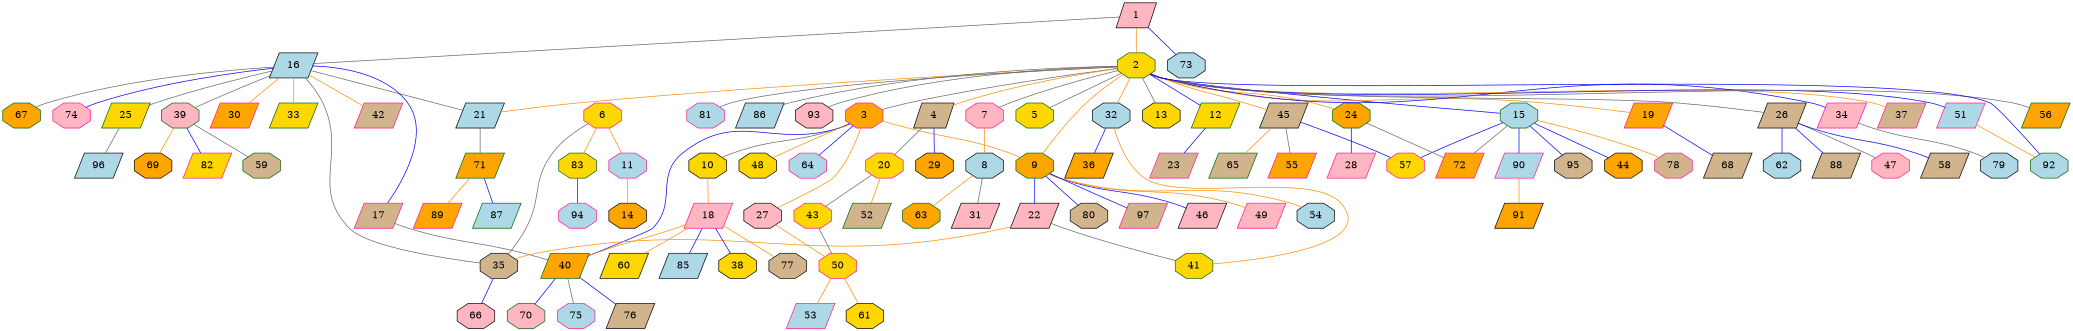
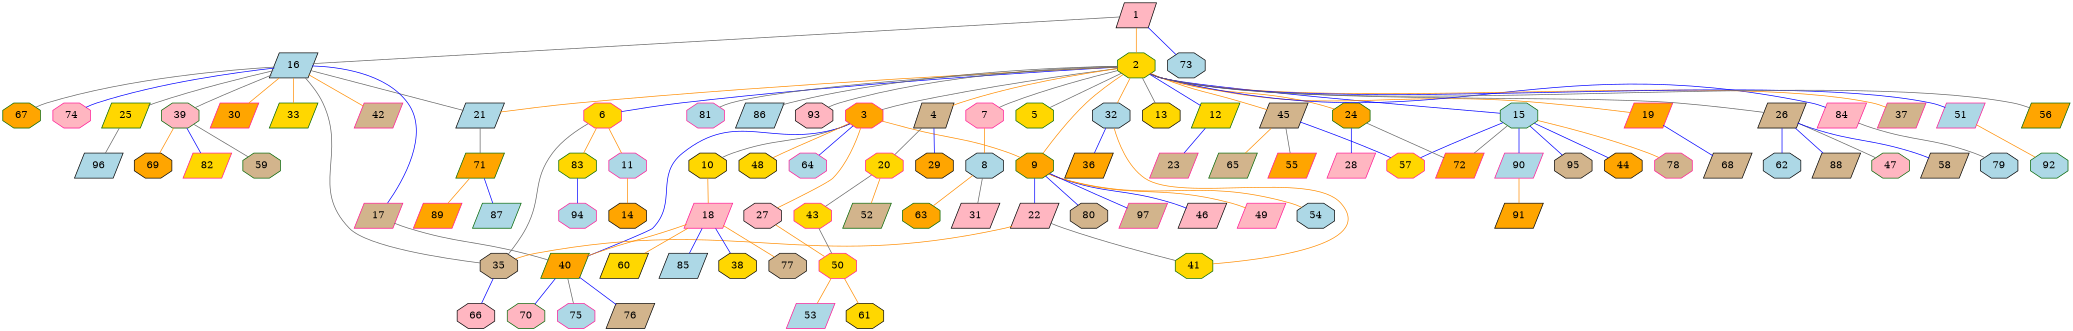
(1537, 85) -> (869, 85)
(1842, 116) -> (1842, 116)
(1891, 166) -> (1891, 166)
